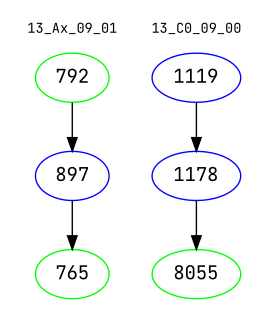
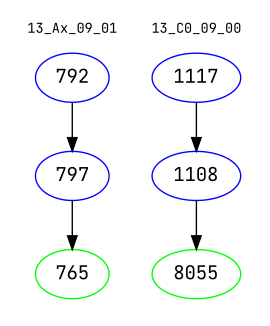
(72, 78) -> (72, 78)
(196, 78) -> (196, 78)
(72, 176) -> (72, 176)
(196, 176) -> (196, 176)
